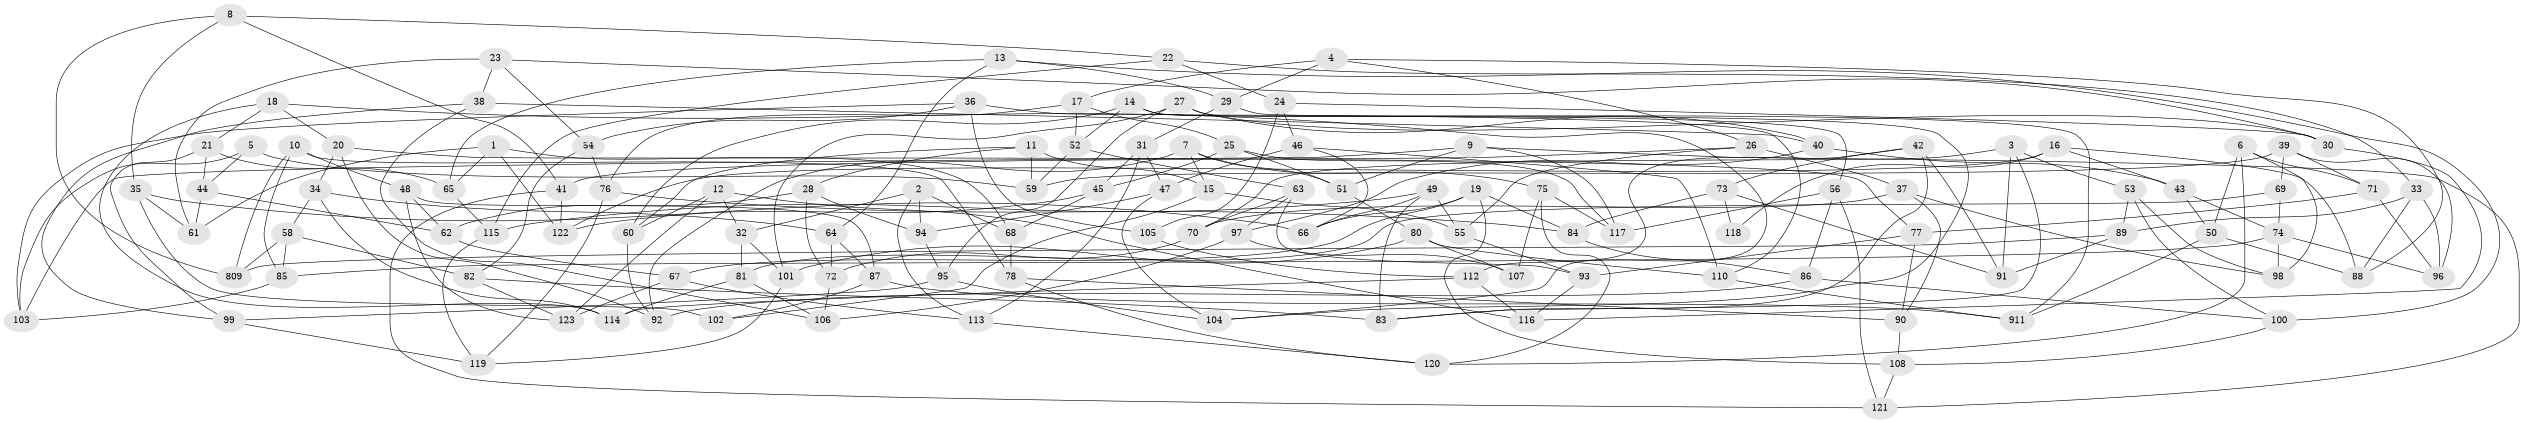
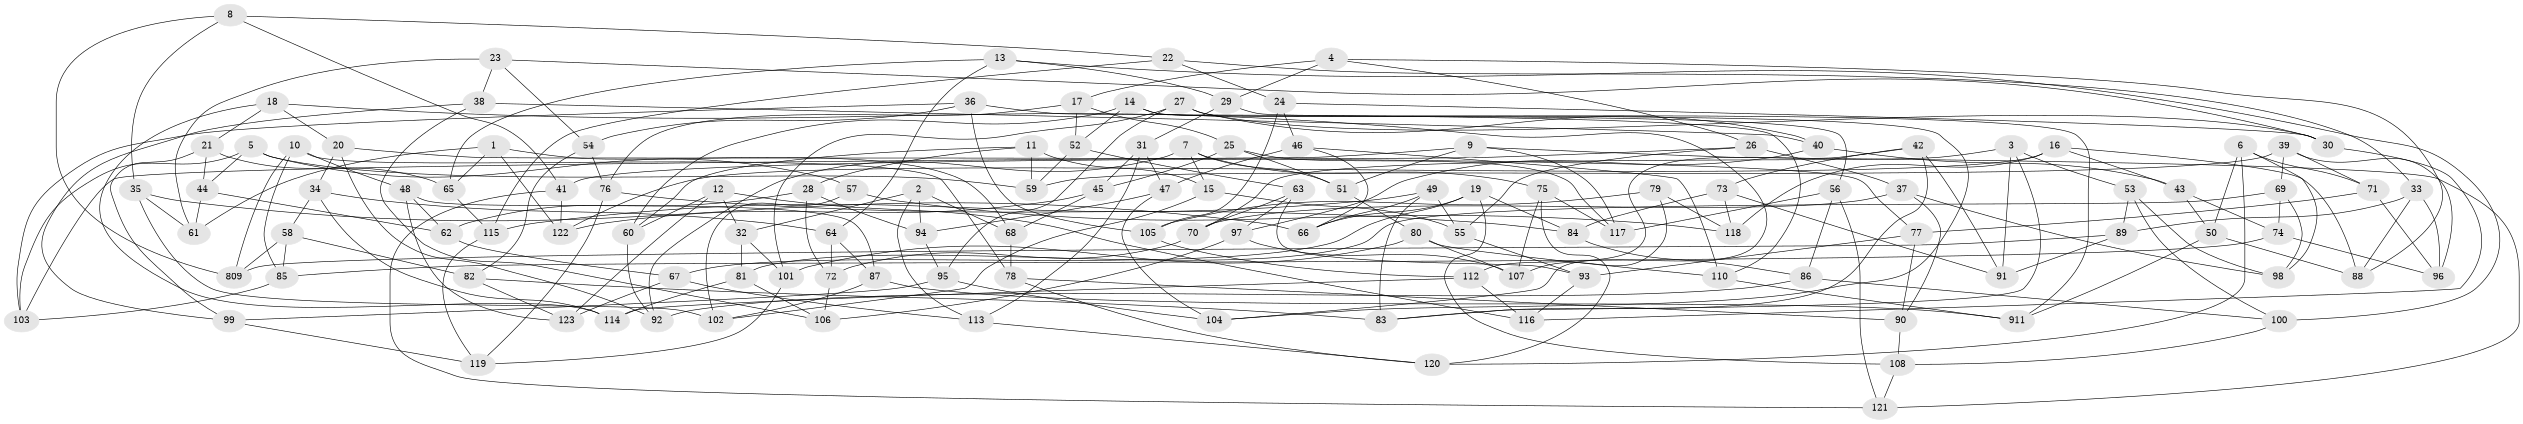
none -> (852, 190)
none -> (1656, 190)
(2278, 258) -> (2302, 234)
